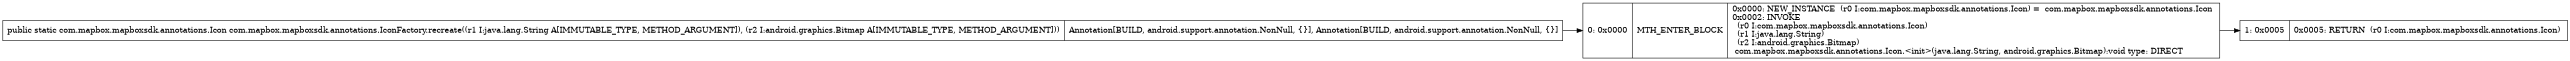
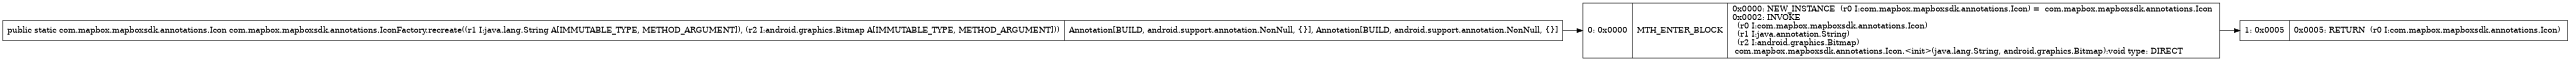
(1778, 35) -> (1791, 35)
